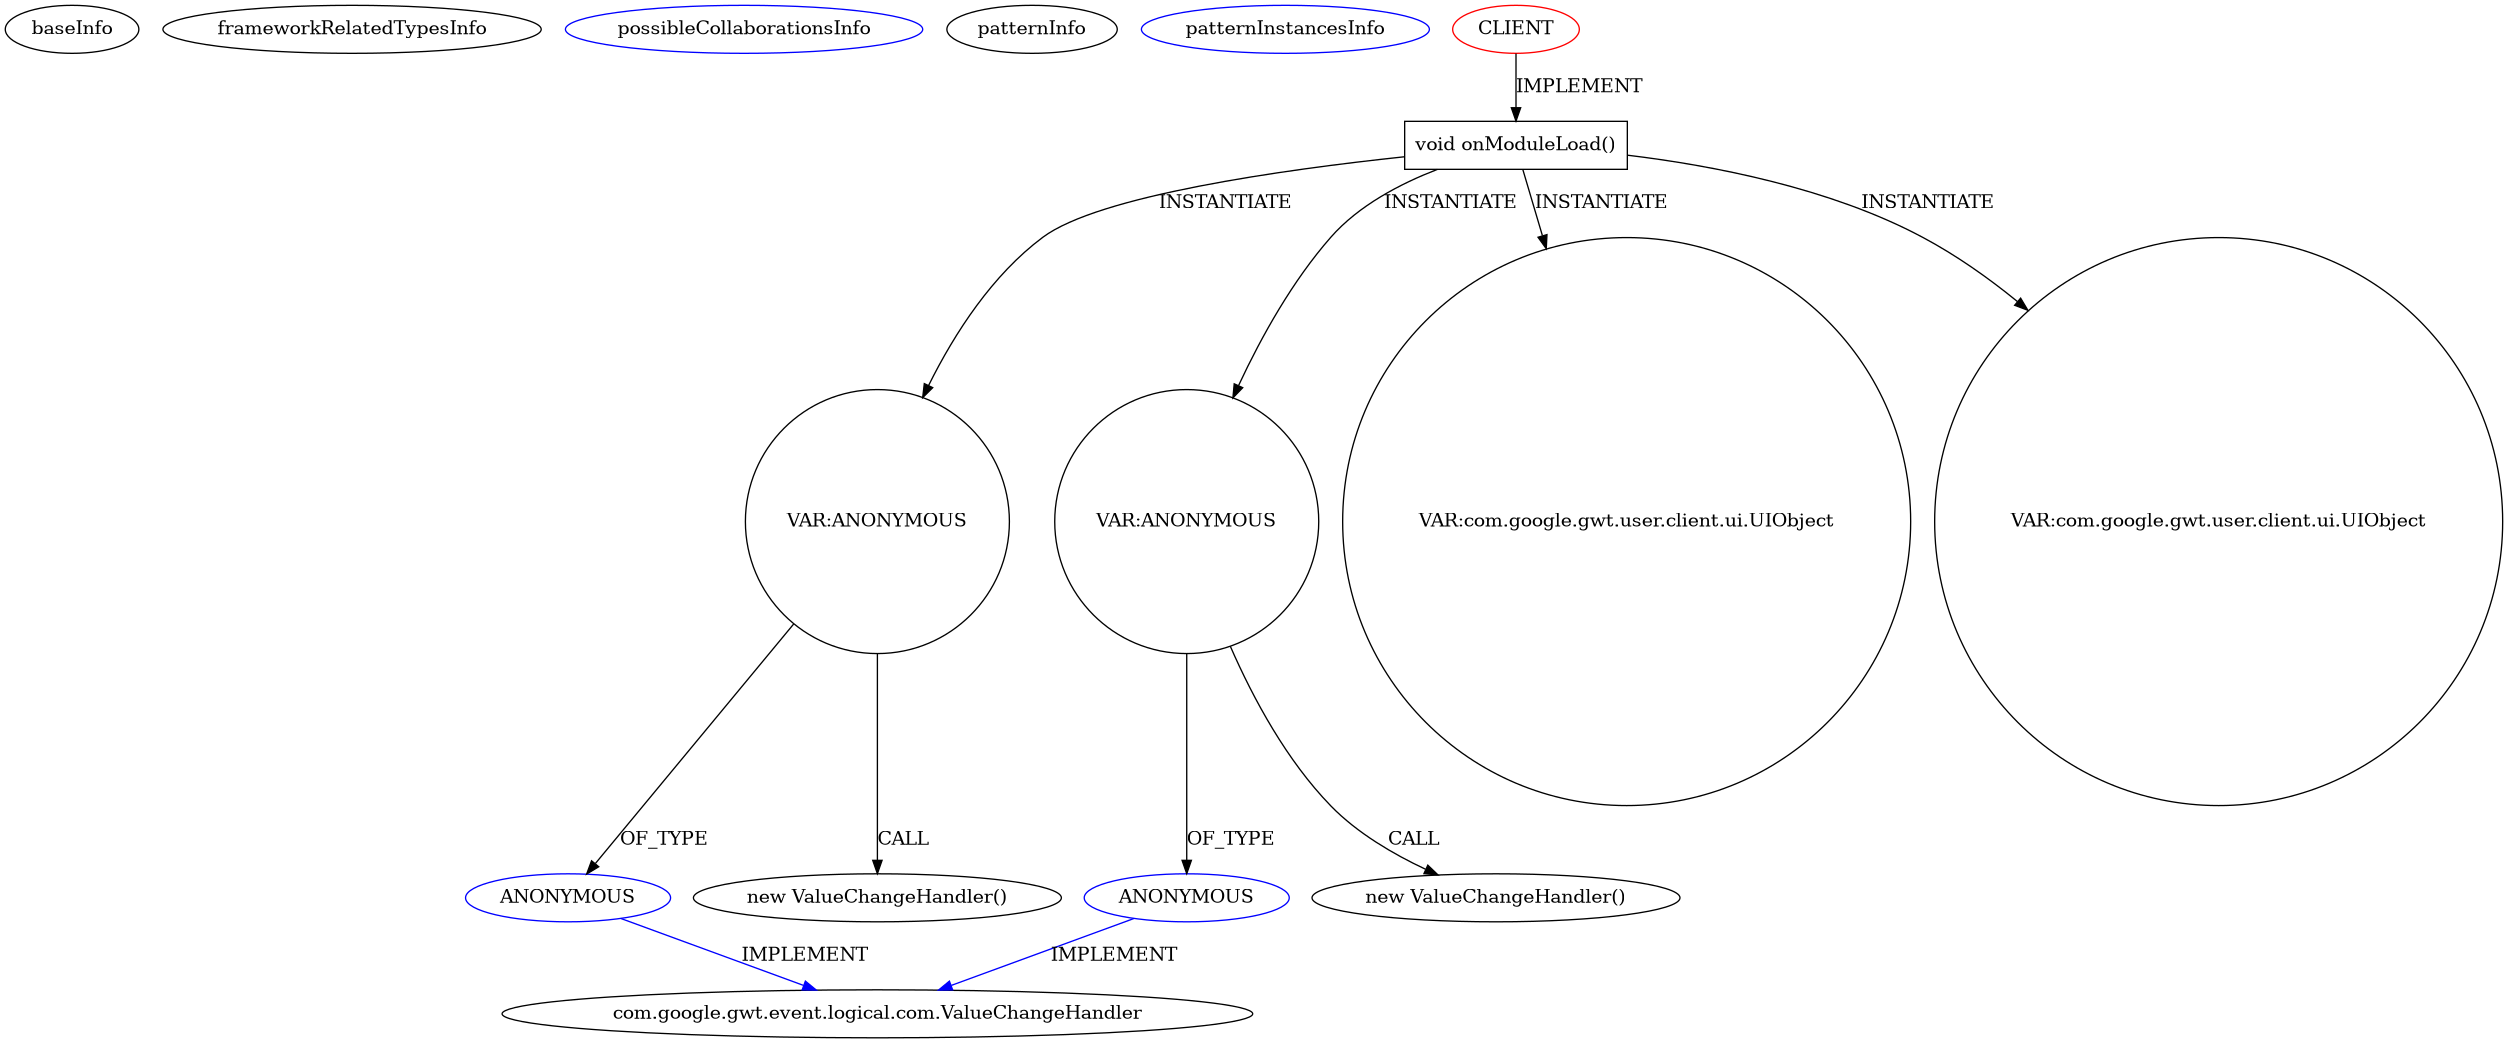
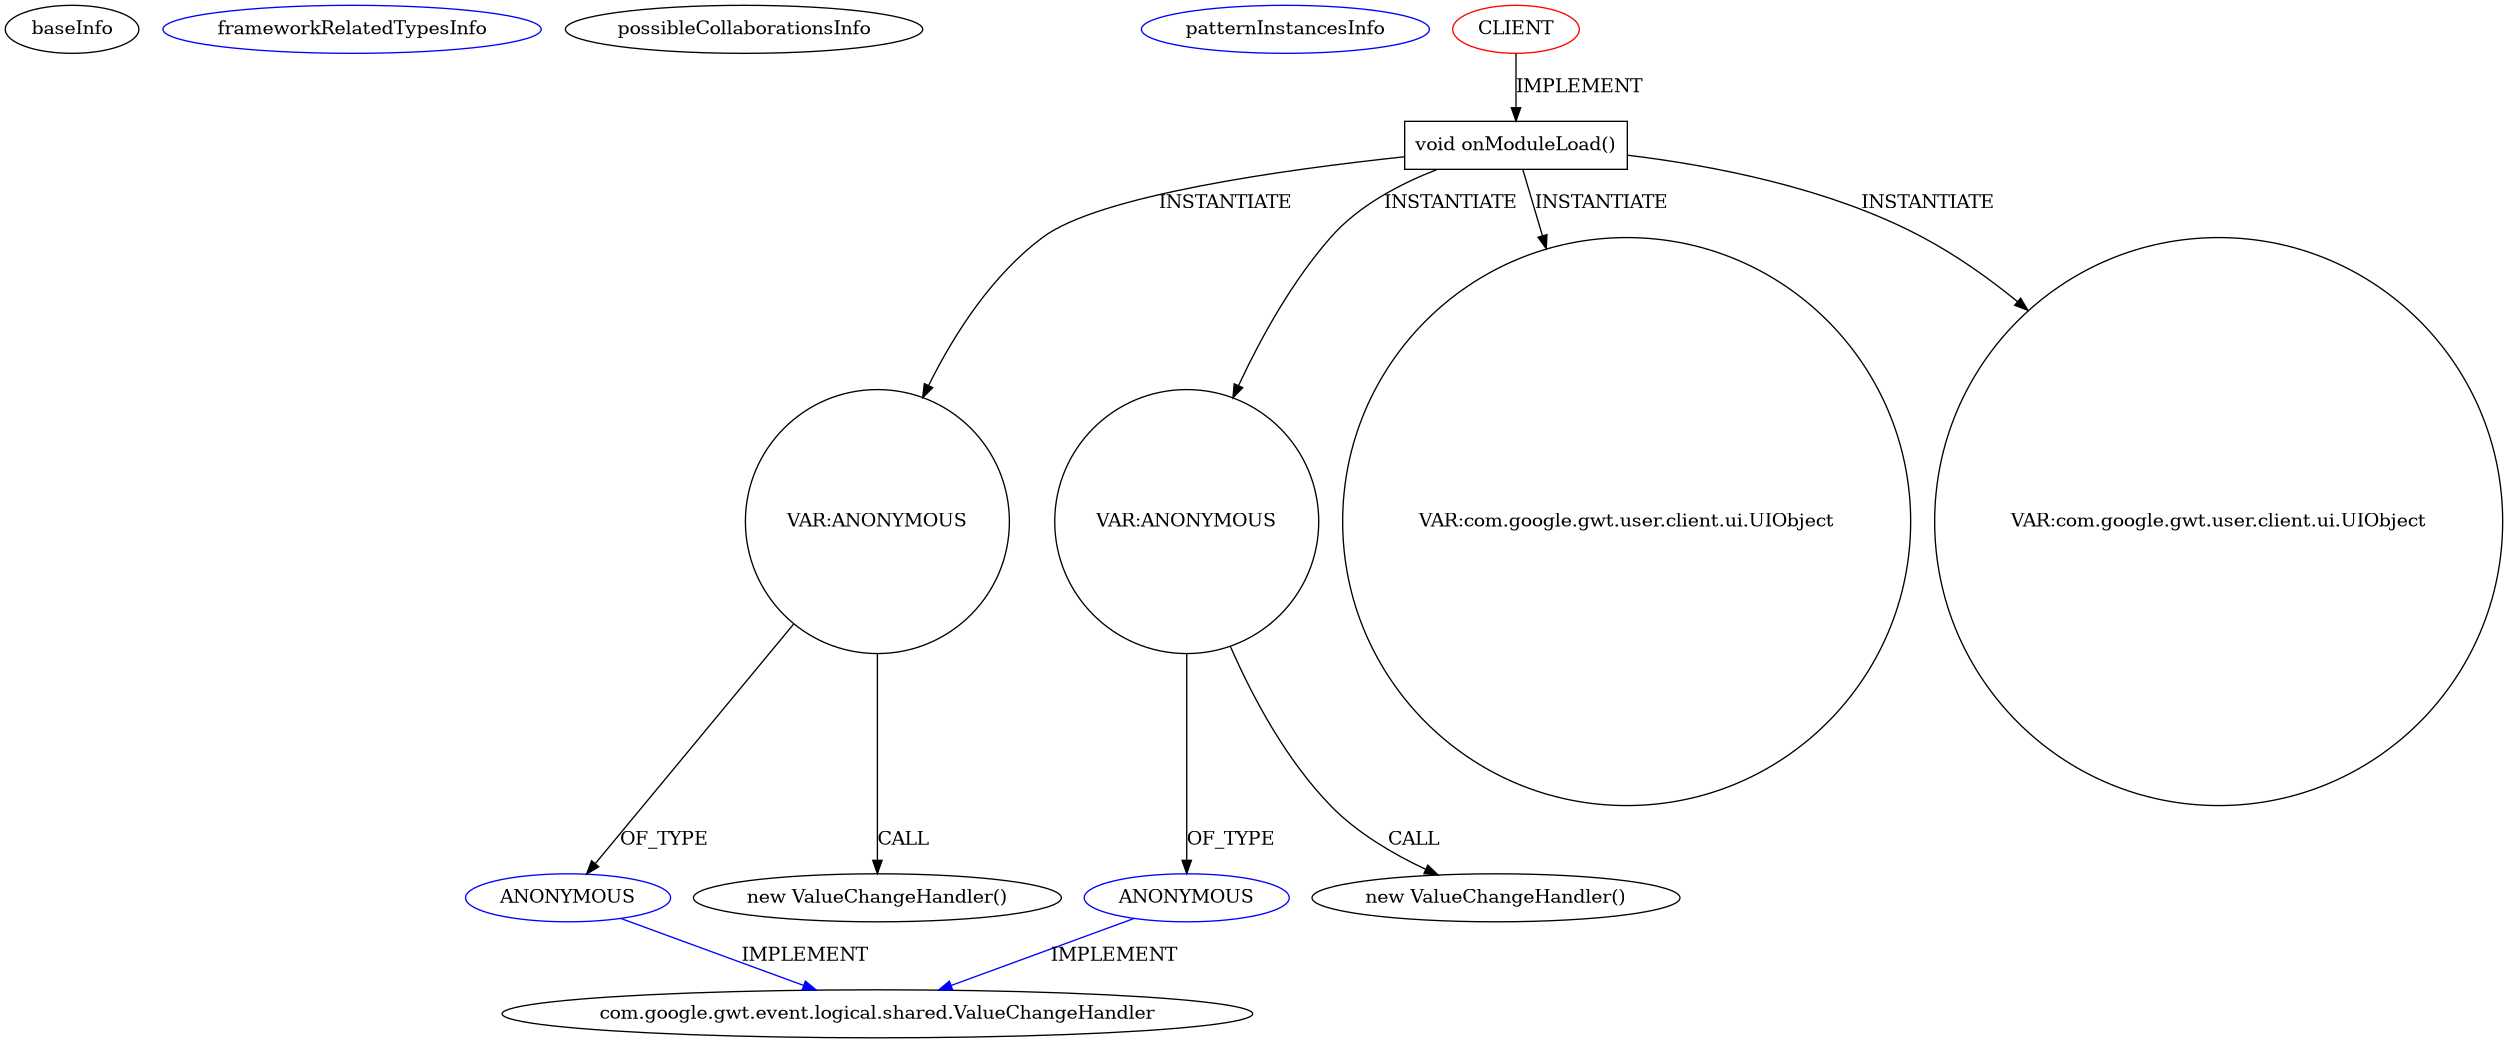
(352, 29) -> (352, 29)
(744, 29) -> (744, 29)
(1032, 29) -> none
(877, 1014) -> (877, 1014)
